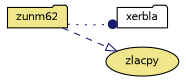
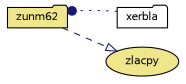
(88, 25) -> (97, 11)
